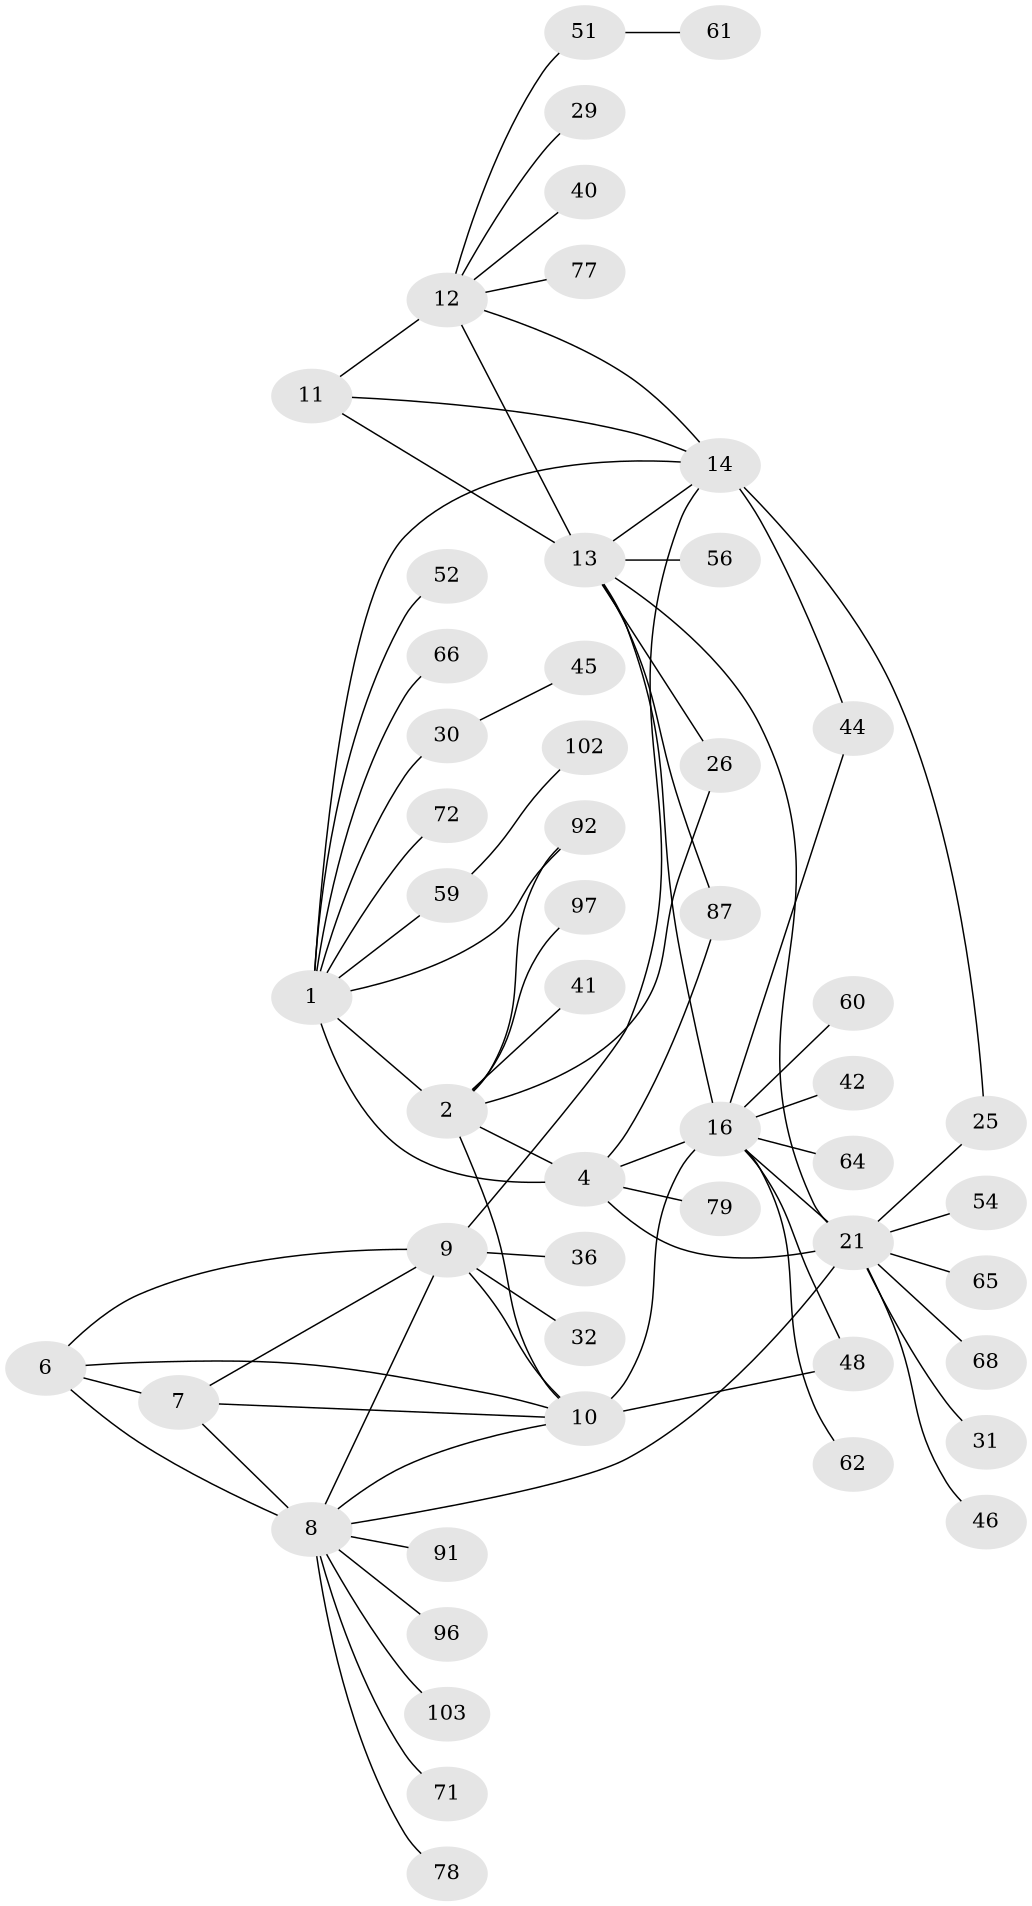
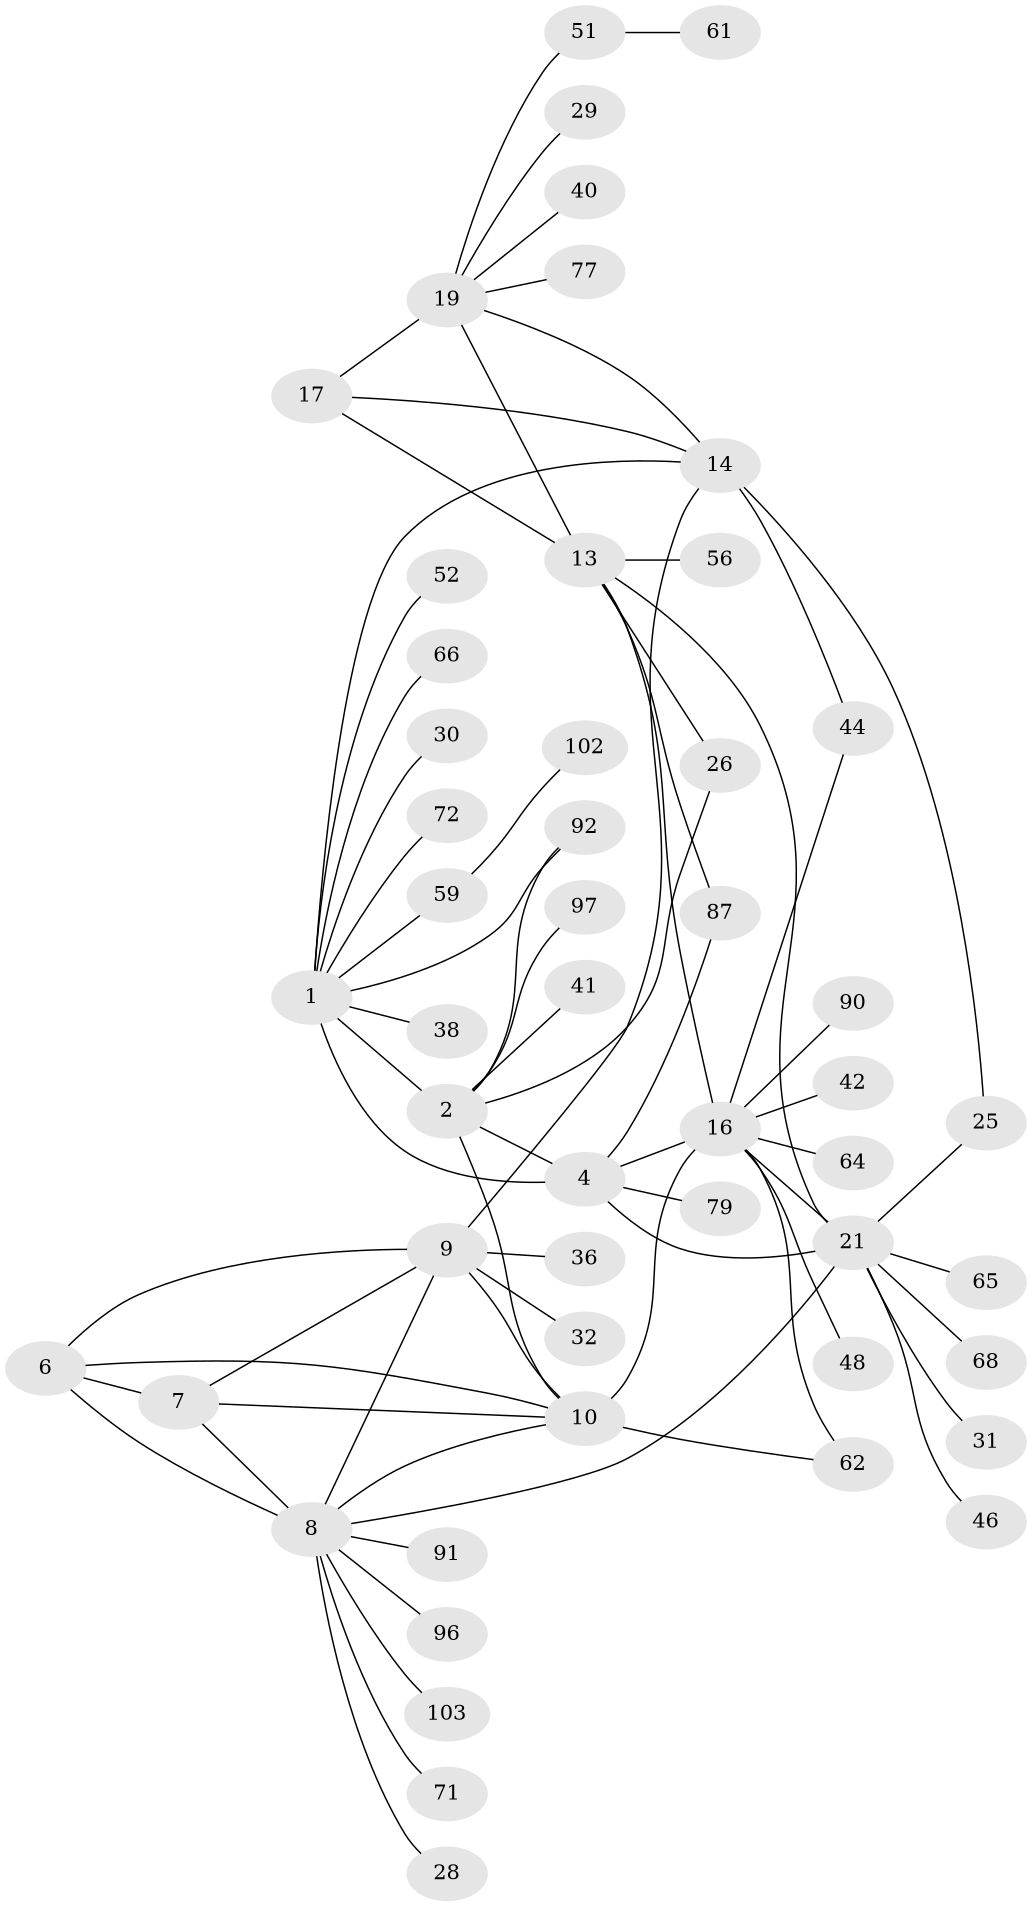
(447, 300) -> (447, 300)
(312, 396) -> (312, 396)
(653, 513) -> none
(585, 668) -> none
(853, 1003) -> (853, 1003)
none -> (447, 1031)
(986, 1203) -> none
(700, 1395) -> (718, 1446)
(447, 1874) -> (447, 1874)
